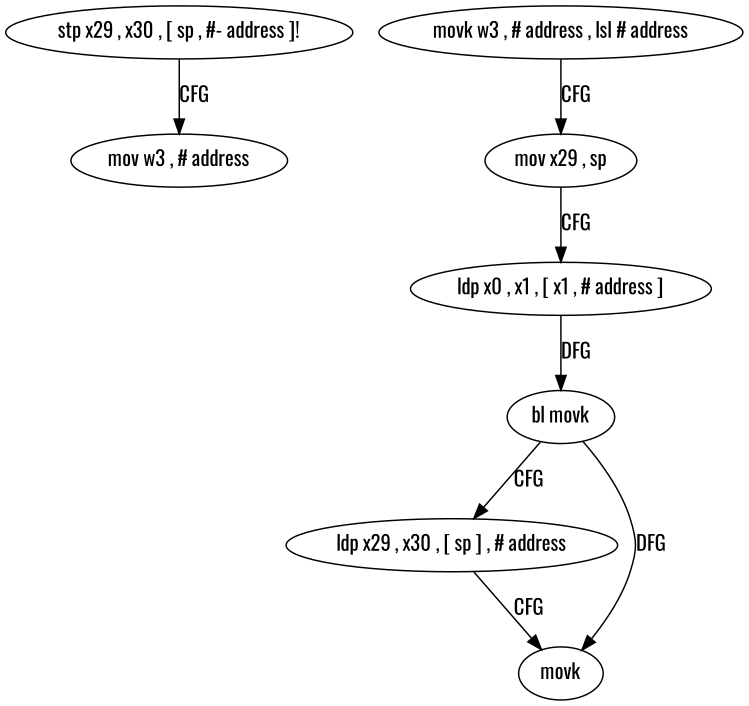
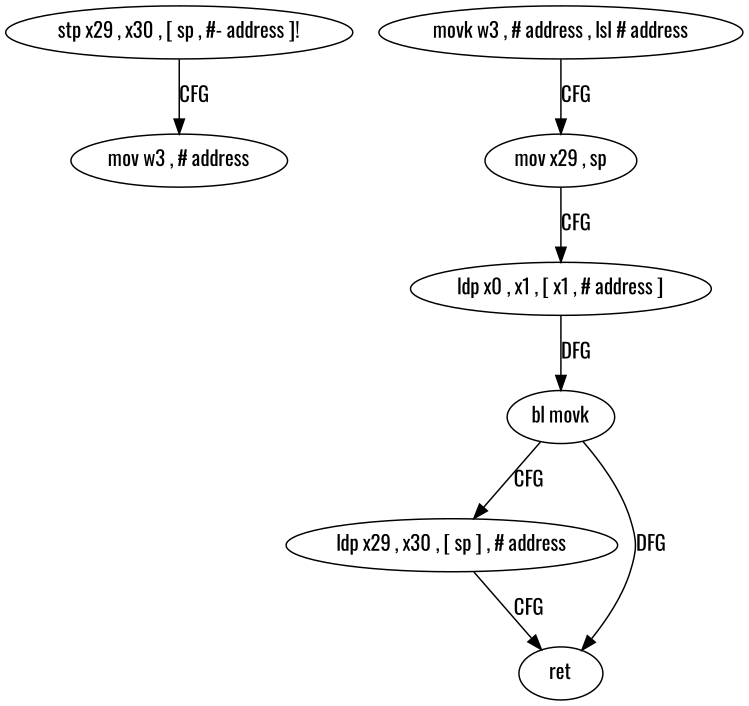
(561, 673) -> (561, 673)
